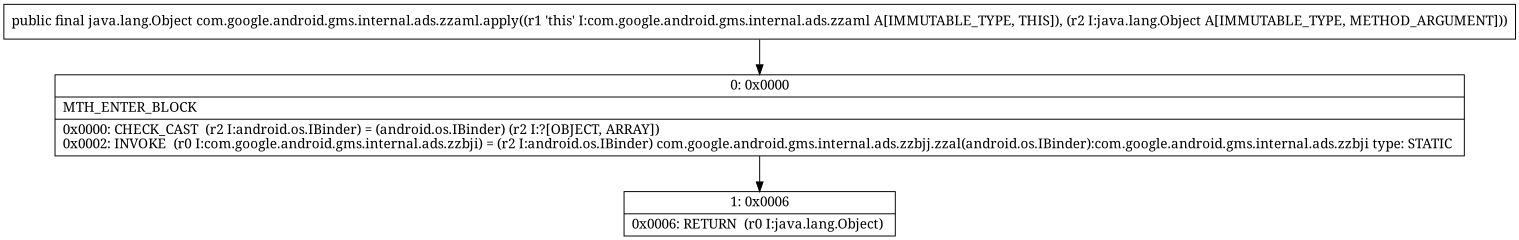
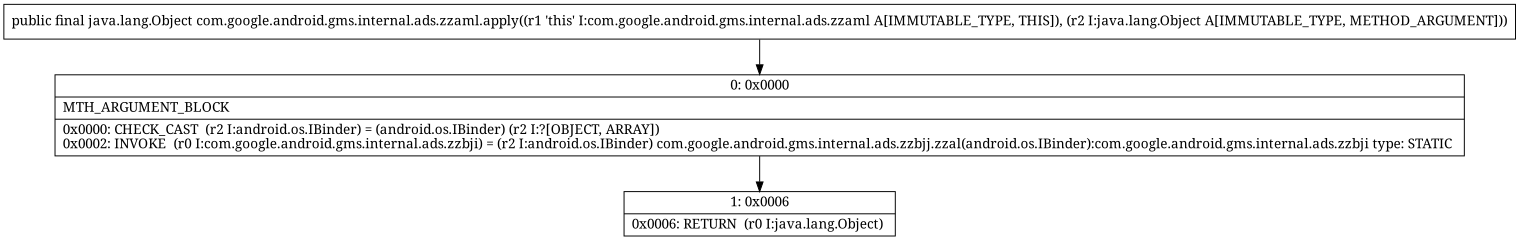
(130, 108) -> (146, 108)
